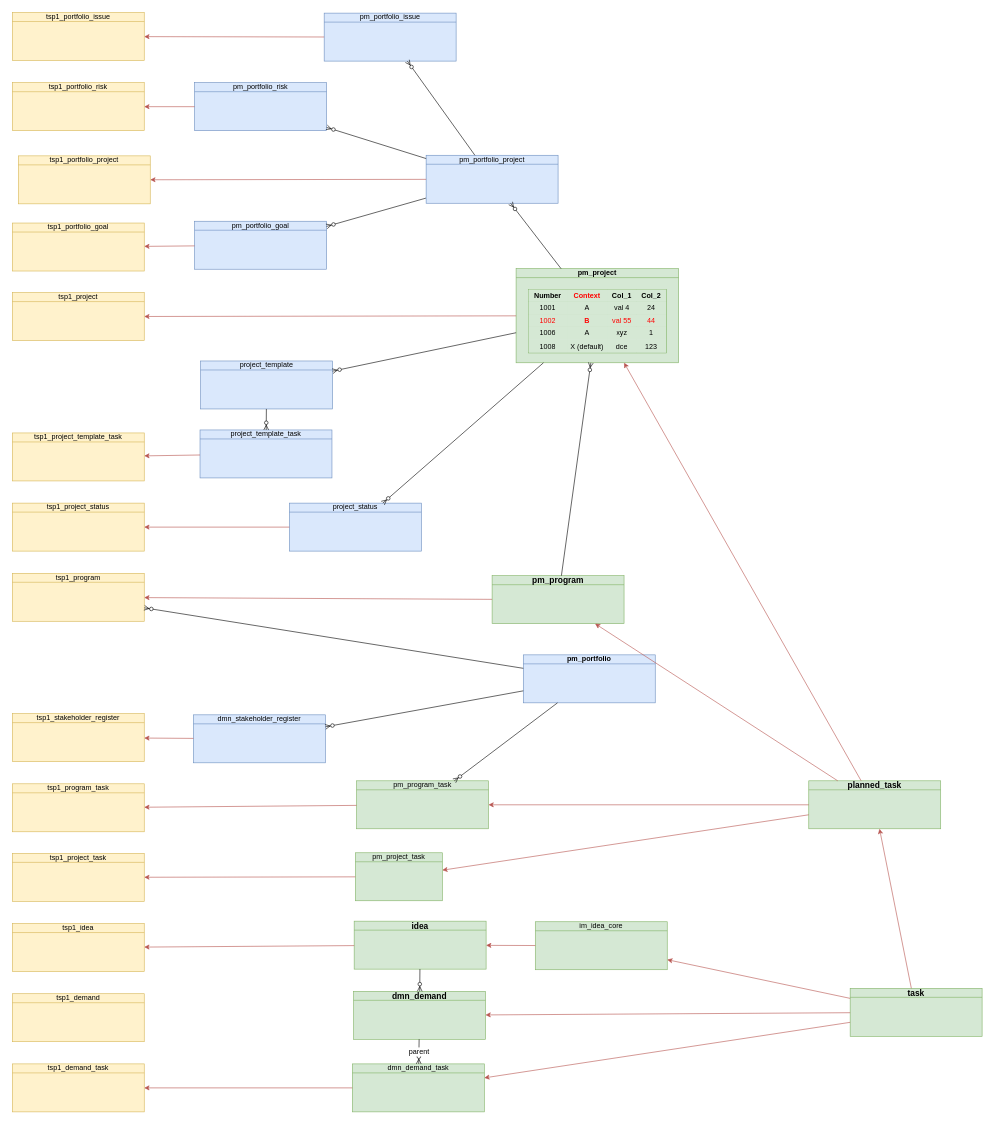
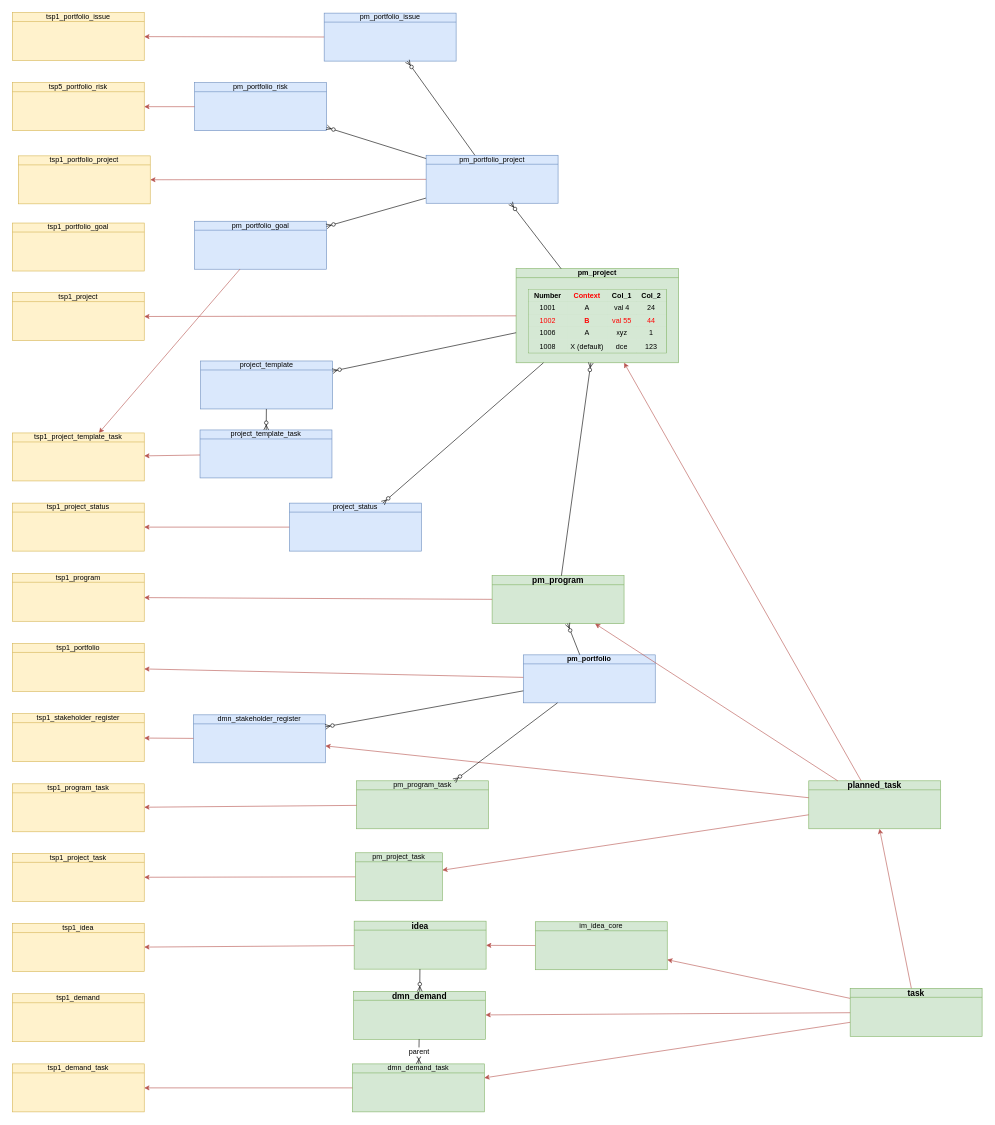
(78, 83) -> (78, 83)
(149, 246) -> (170, 350)
(333, 638) -> (574, 640)
none -> (78, 668)
none -> (349, 674)
(494, 805) -> (645, 780)
